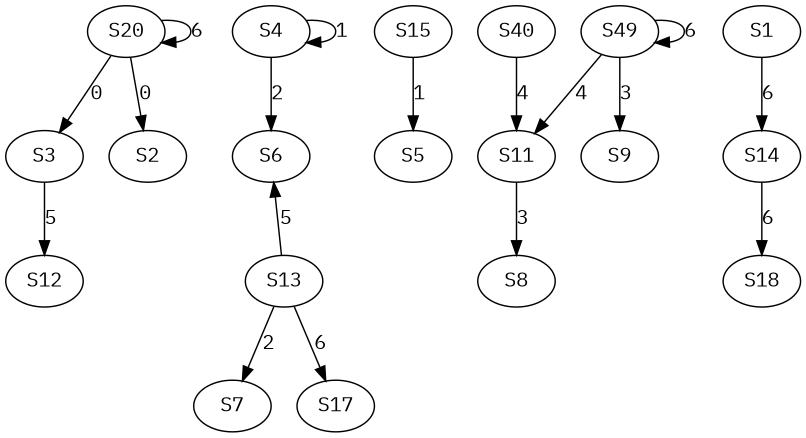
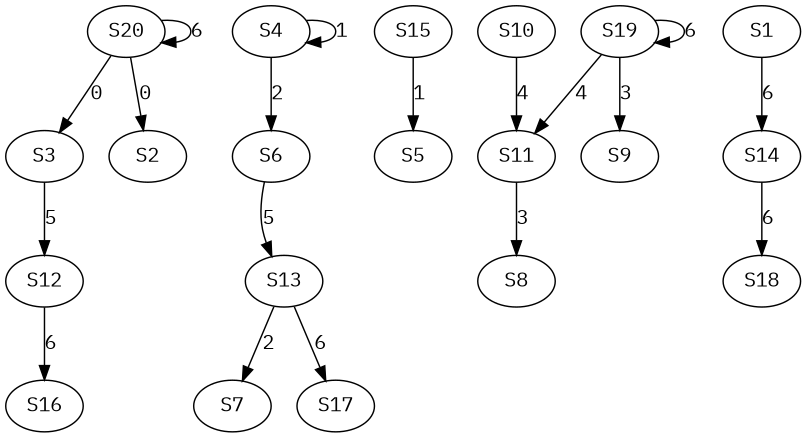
(516, 32) -> (516, 32)
(620, 32) -> (620, 32)
(278, 226) -> (261, 213)
none -> (44, 406)
